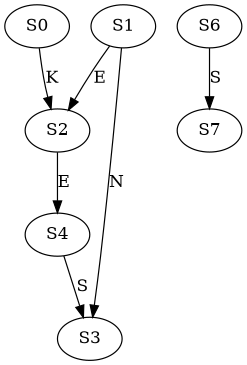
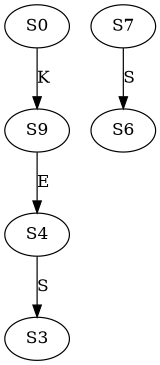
(123, 26) -> none
(210, 72) -> (123, 72)
(57, 130) -> (37, 130)
